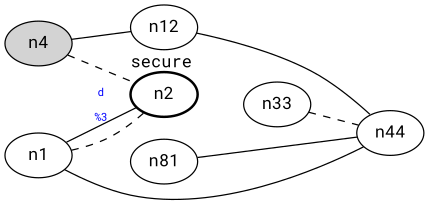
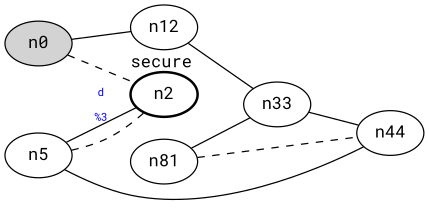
(39, 44) -> (39, 44)
(290, 61) -> (221, 66)
(334, 119) -> (334, 119)
none -> (221, 133)
(277, 147) -> (277, 147)
(39, 155) -> (39, 155)
